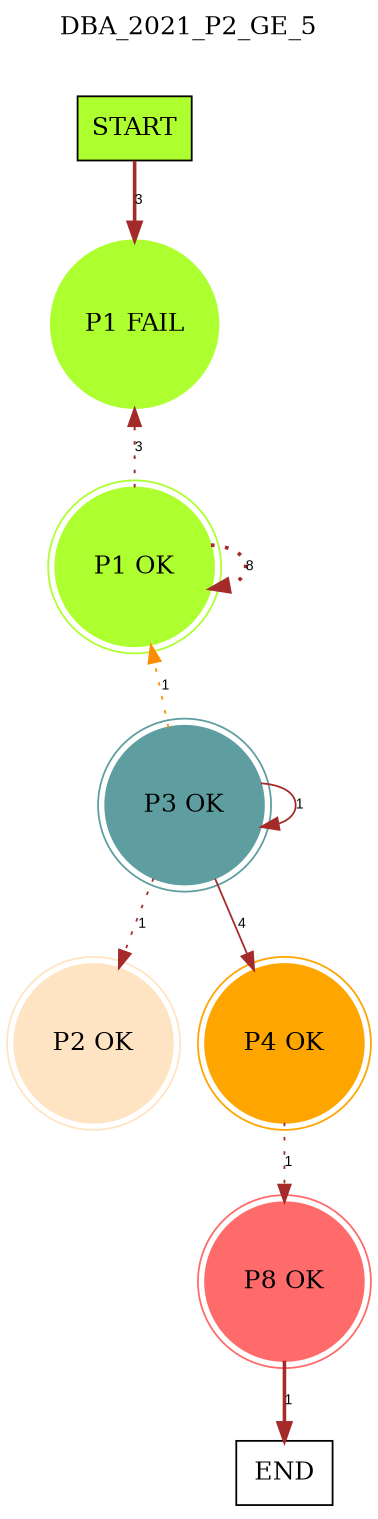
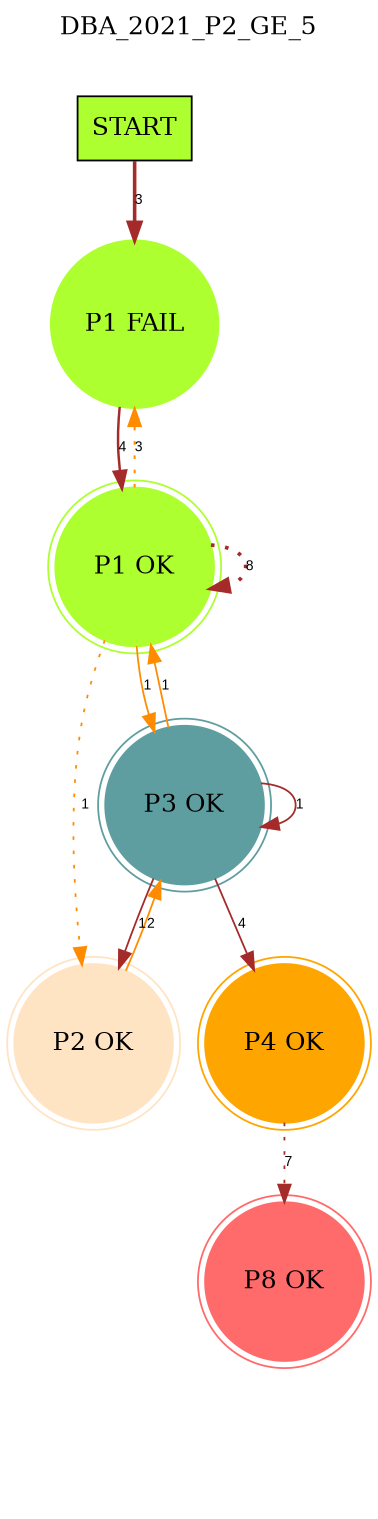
none -> (118, 439)
(135, 457) -> (135, 457)
none -> (141, 681)
(162, 695) -> (162, 695)
none -> (74, 792)
(139, 915) -> (139, 915)
none -> (141, 935)
(289, 1163) -> (289, 1163)
(284, 1473) -> none
